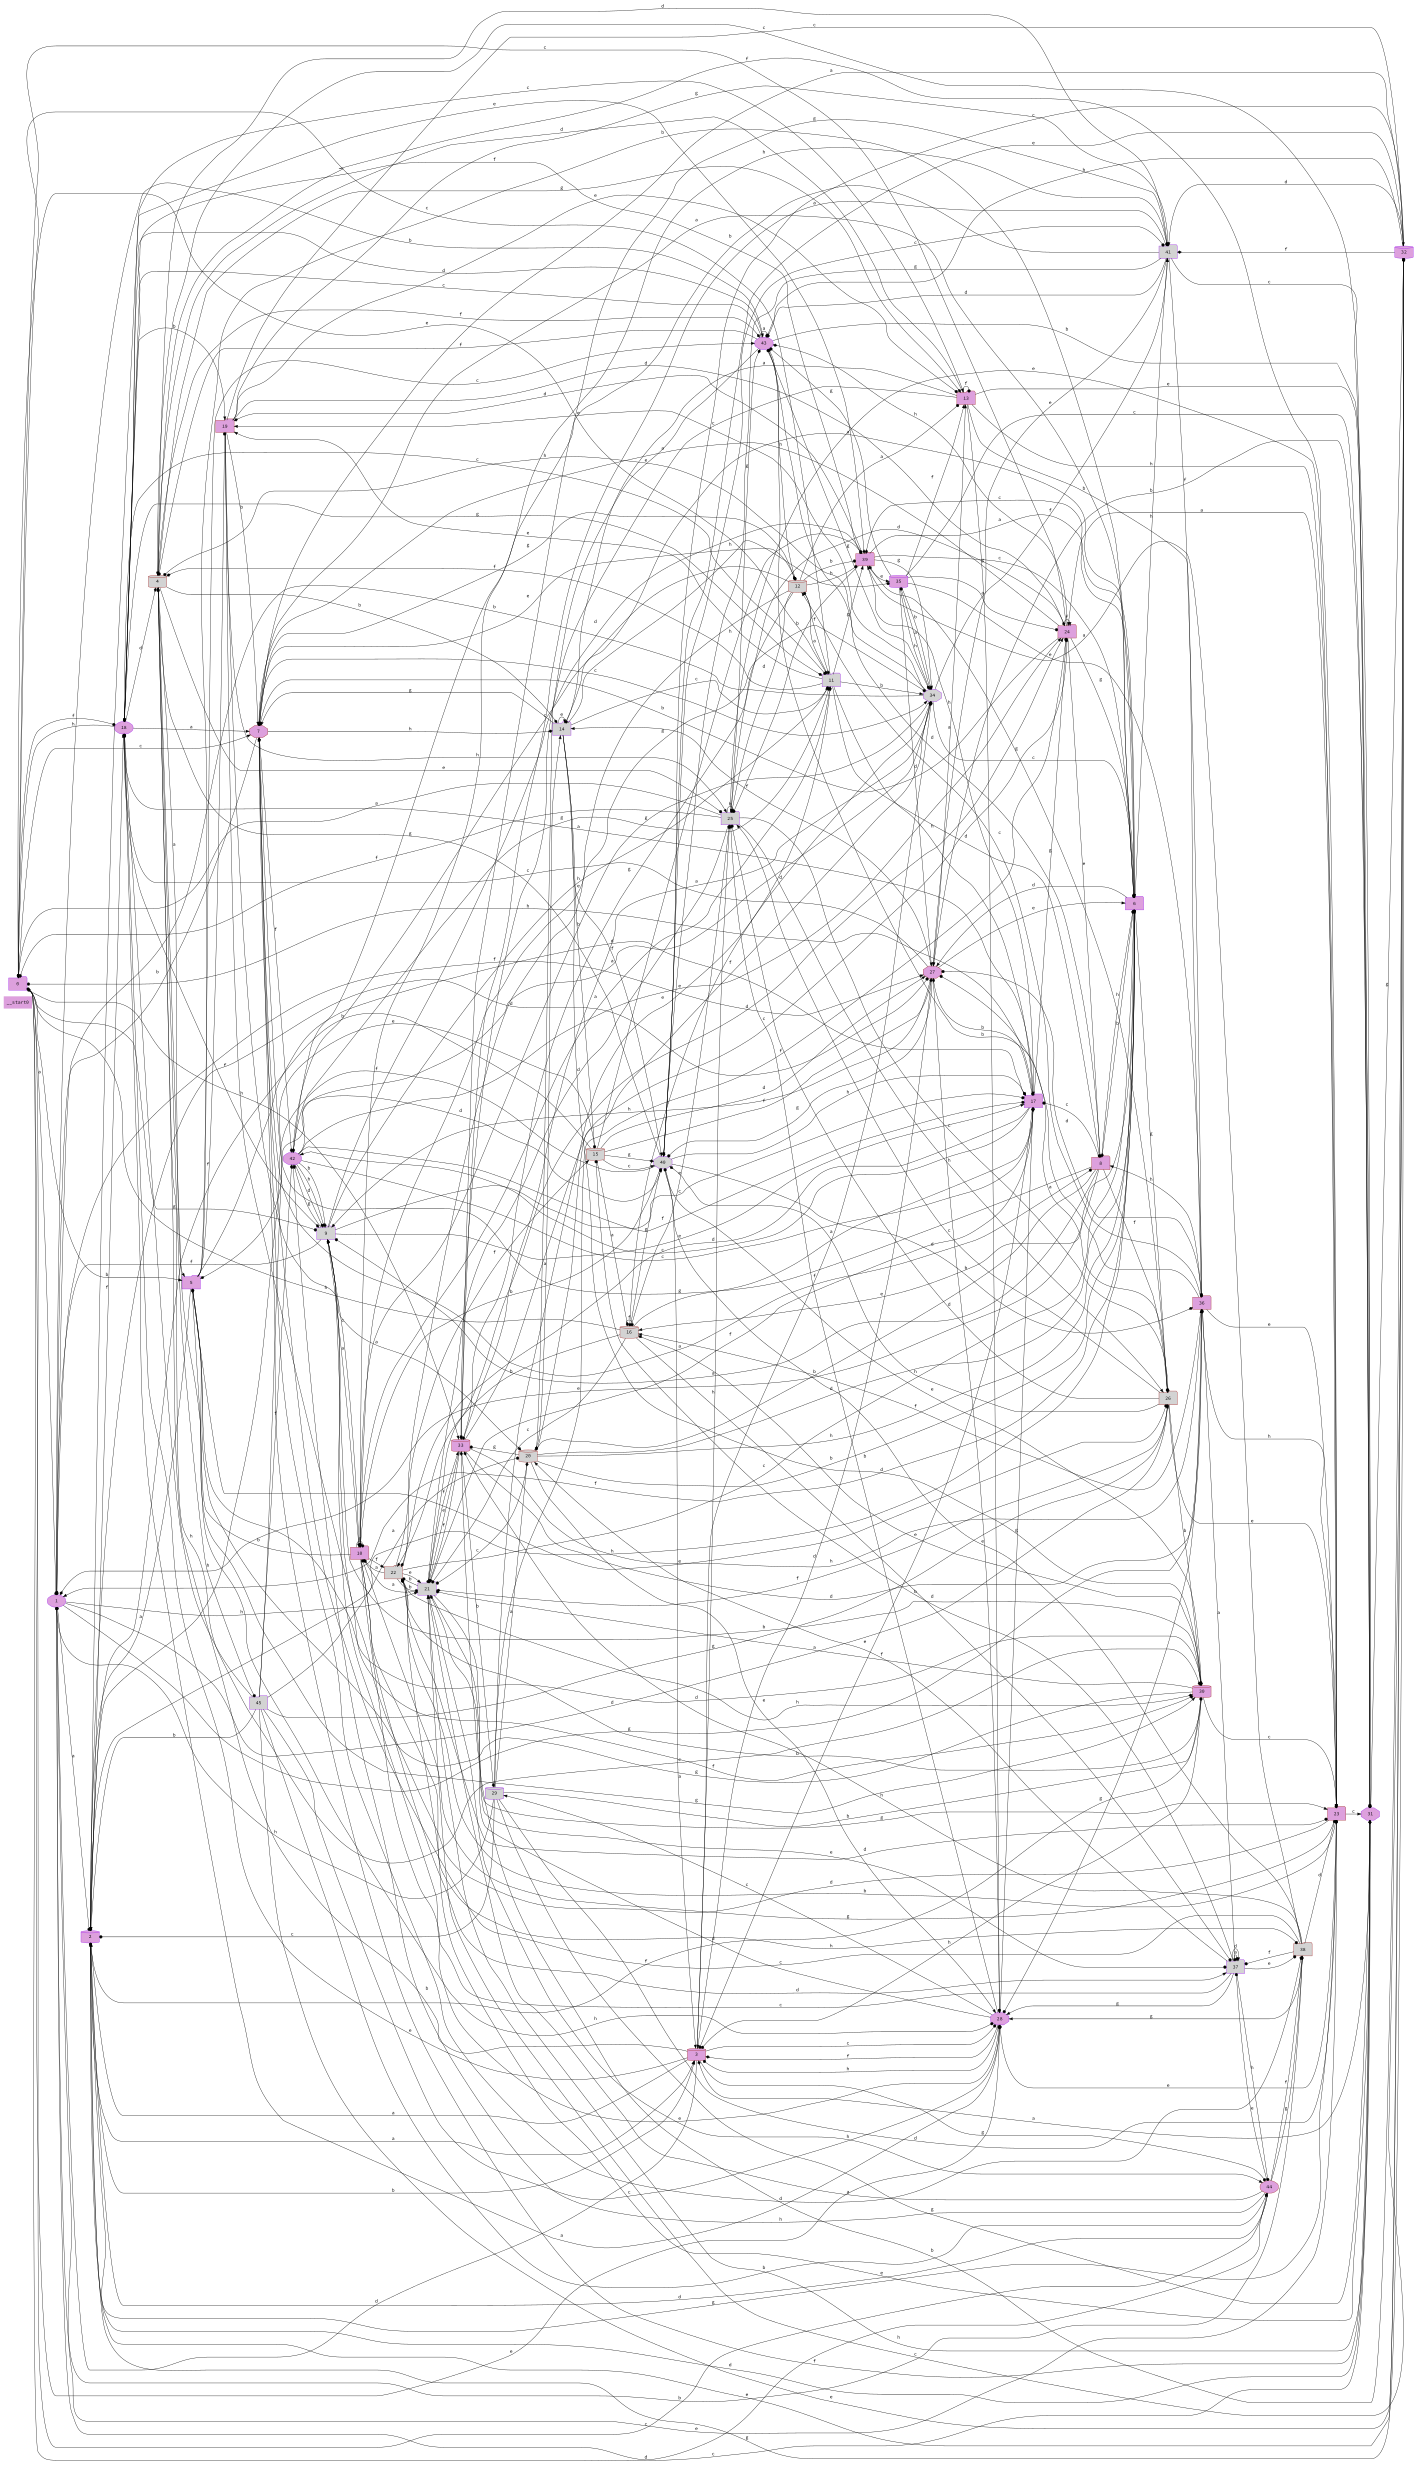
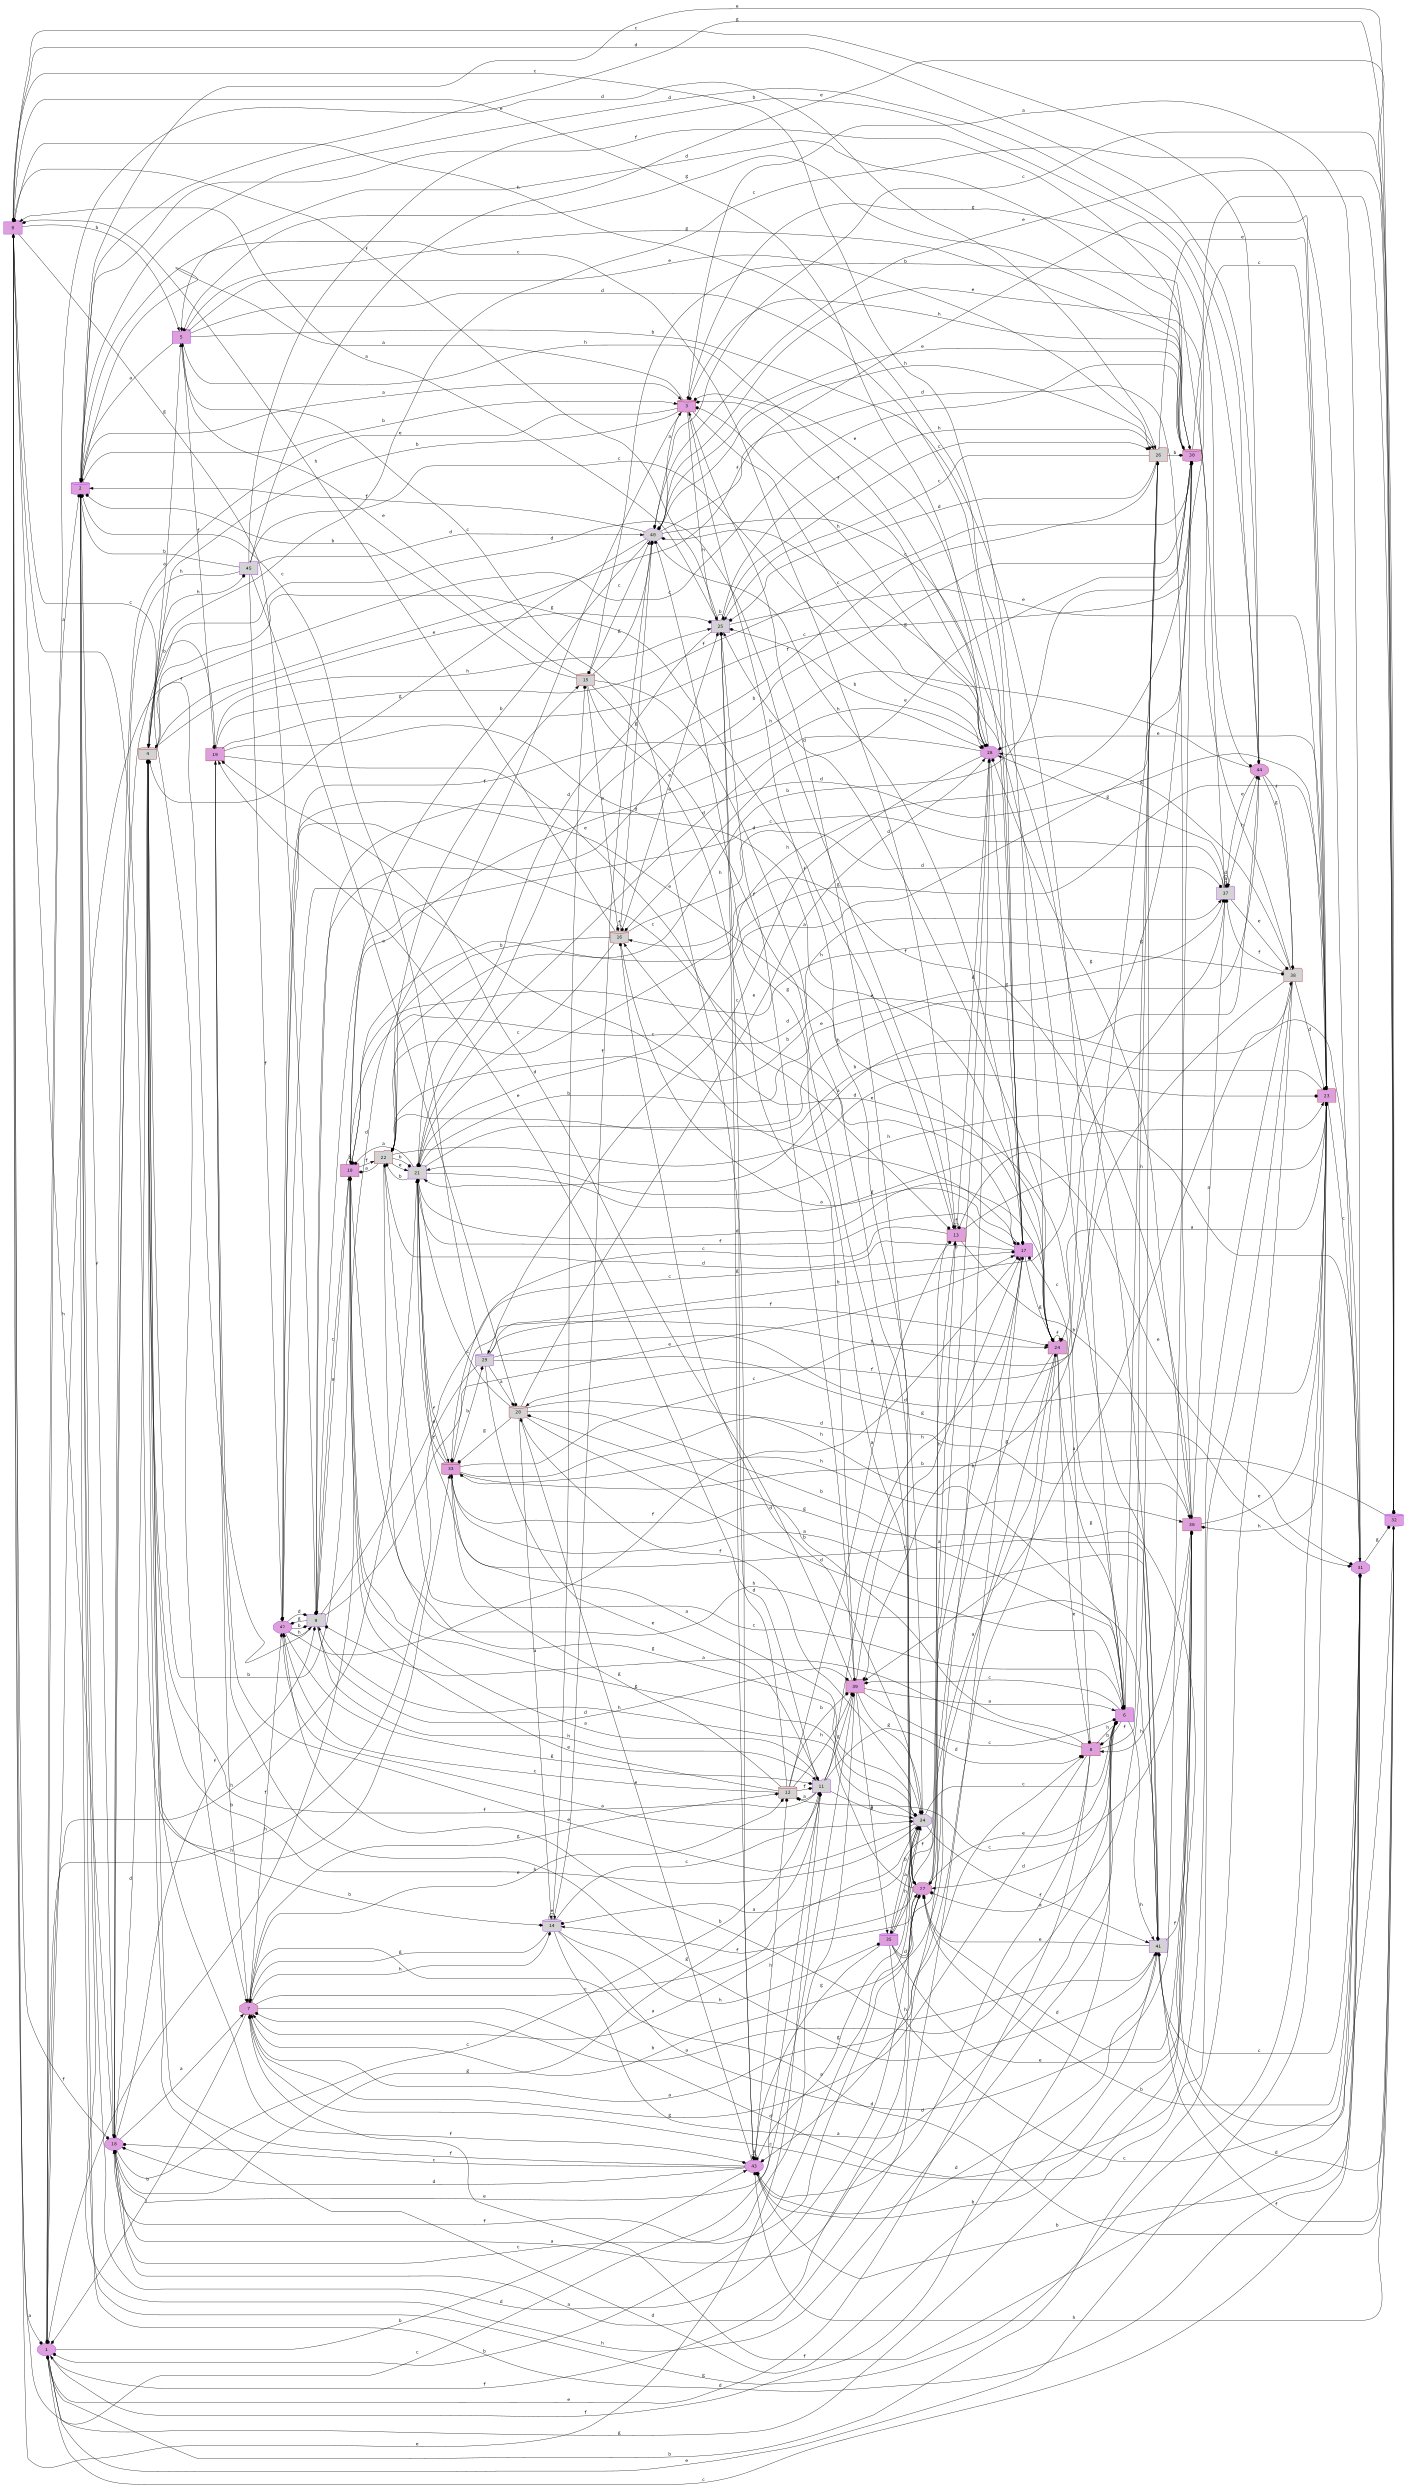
(562, 729) -> (552, 1926)
(248, 999) -> none
(18, 1002) -> none
(727, 1646) -> none
